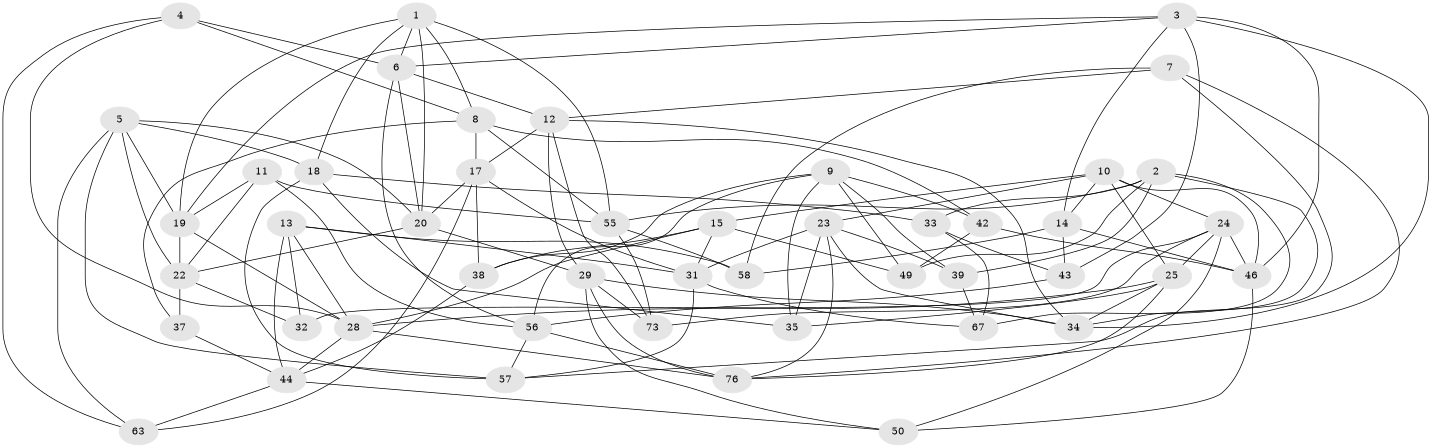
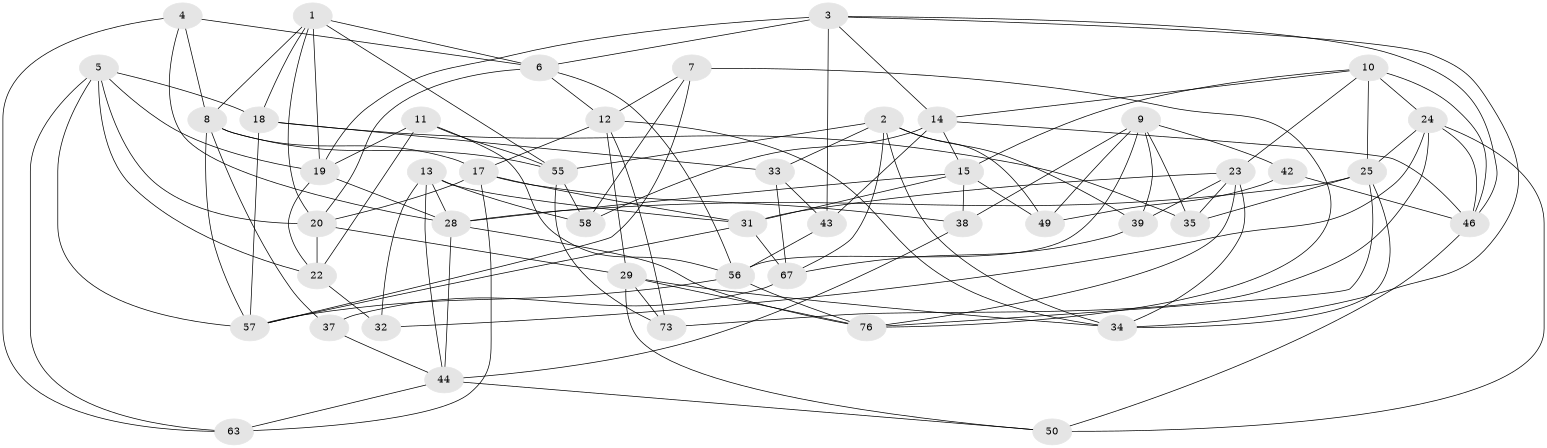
(738, 140) -> (211, 227)
none -> (952, 149)
(180, 304) -> (558, 302)
